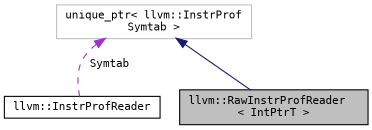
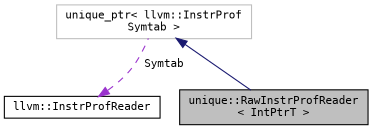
(79, 68) -> (132, 68)
(274, 107) -> (274, 107)
